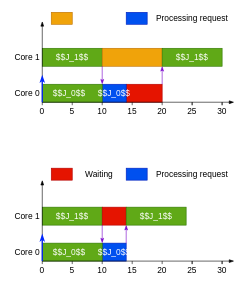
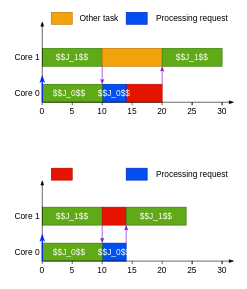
none -> (99, 18)
(99, 174) -> none
